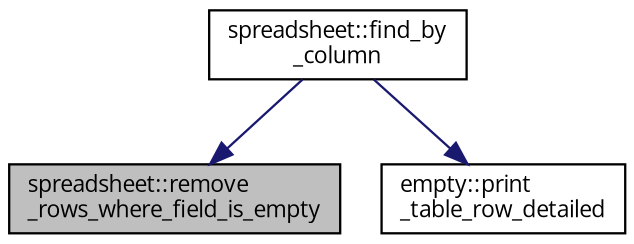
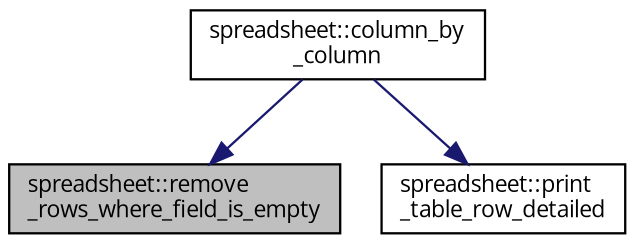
(338, 45) -> (338, 45)
(503, 199) -> (503, 199)
